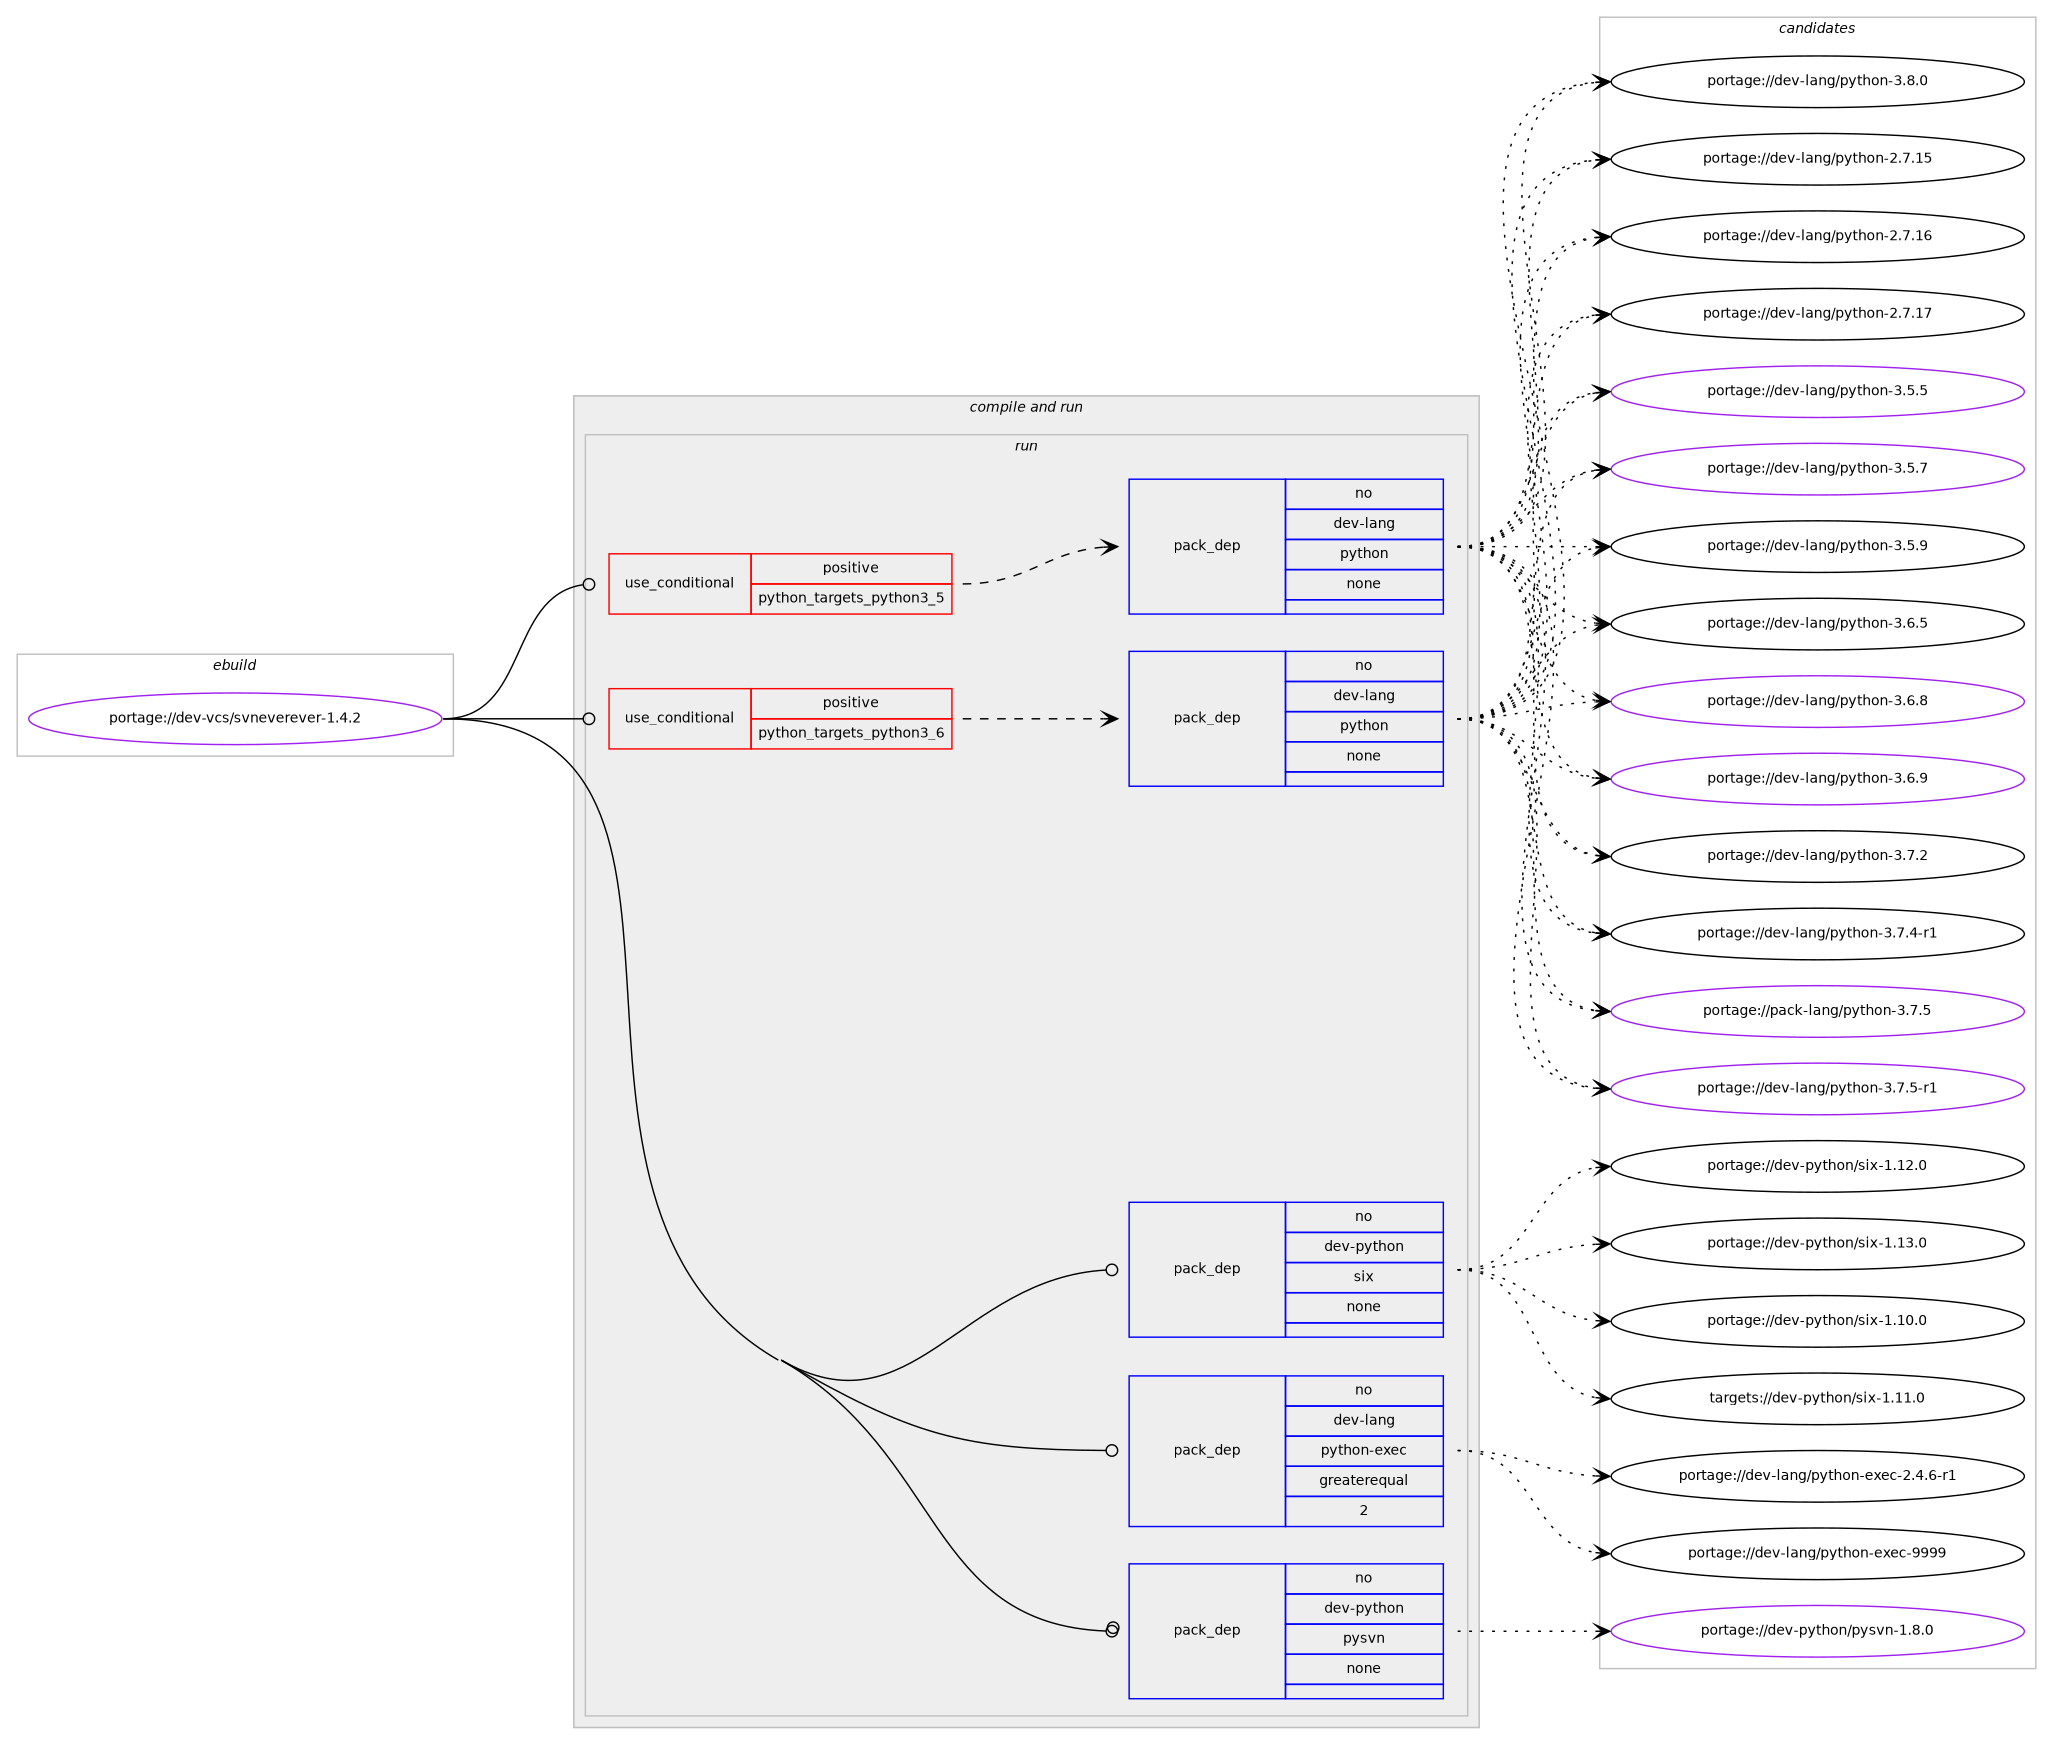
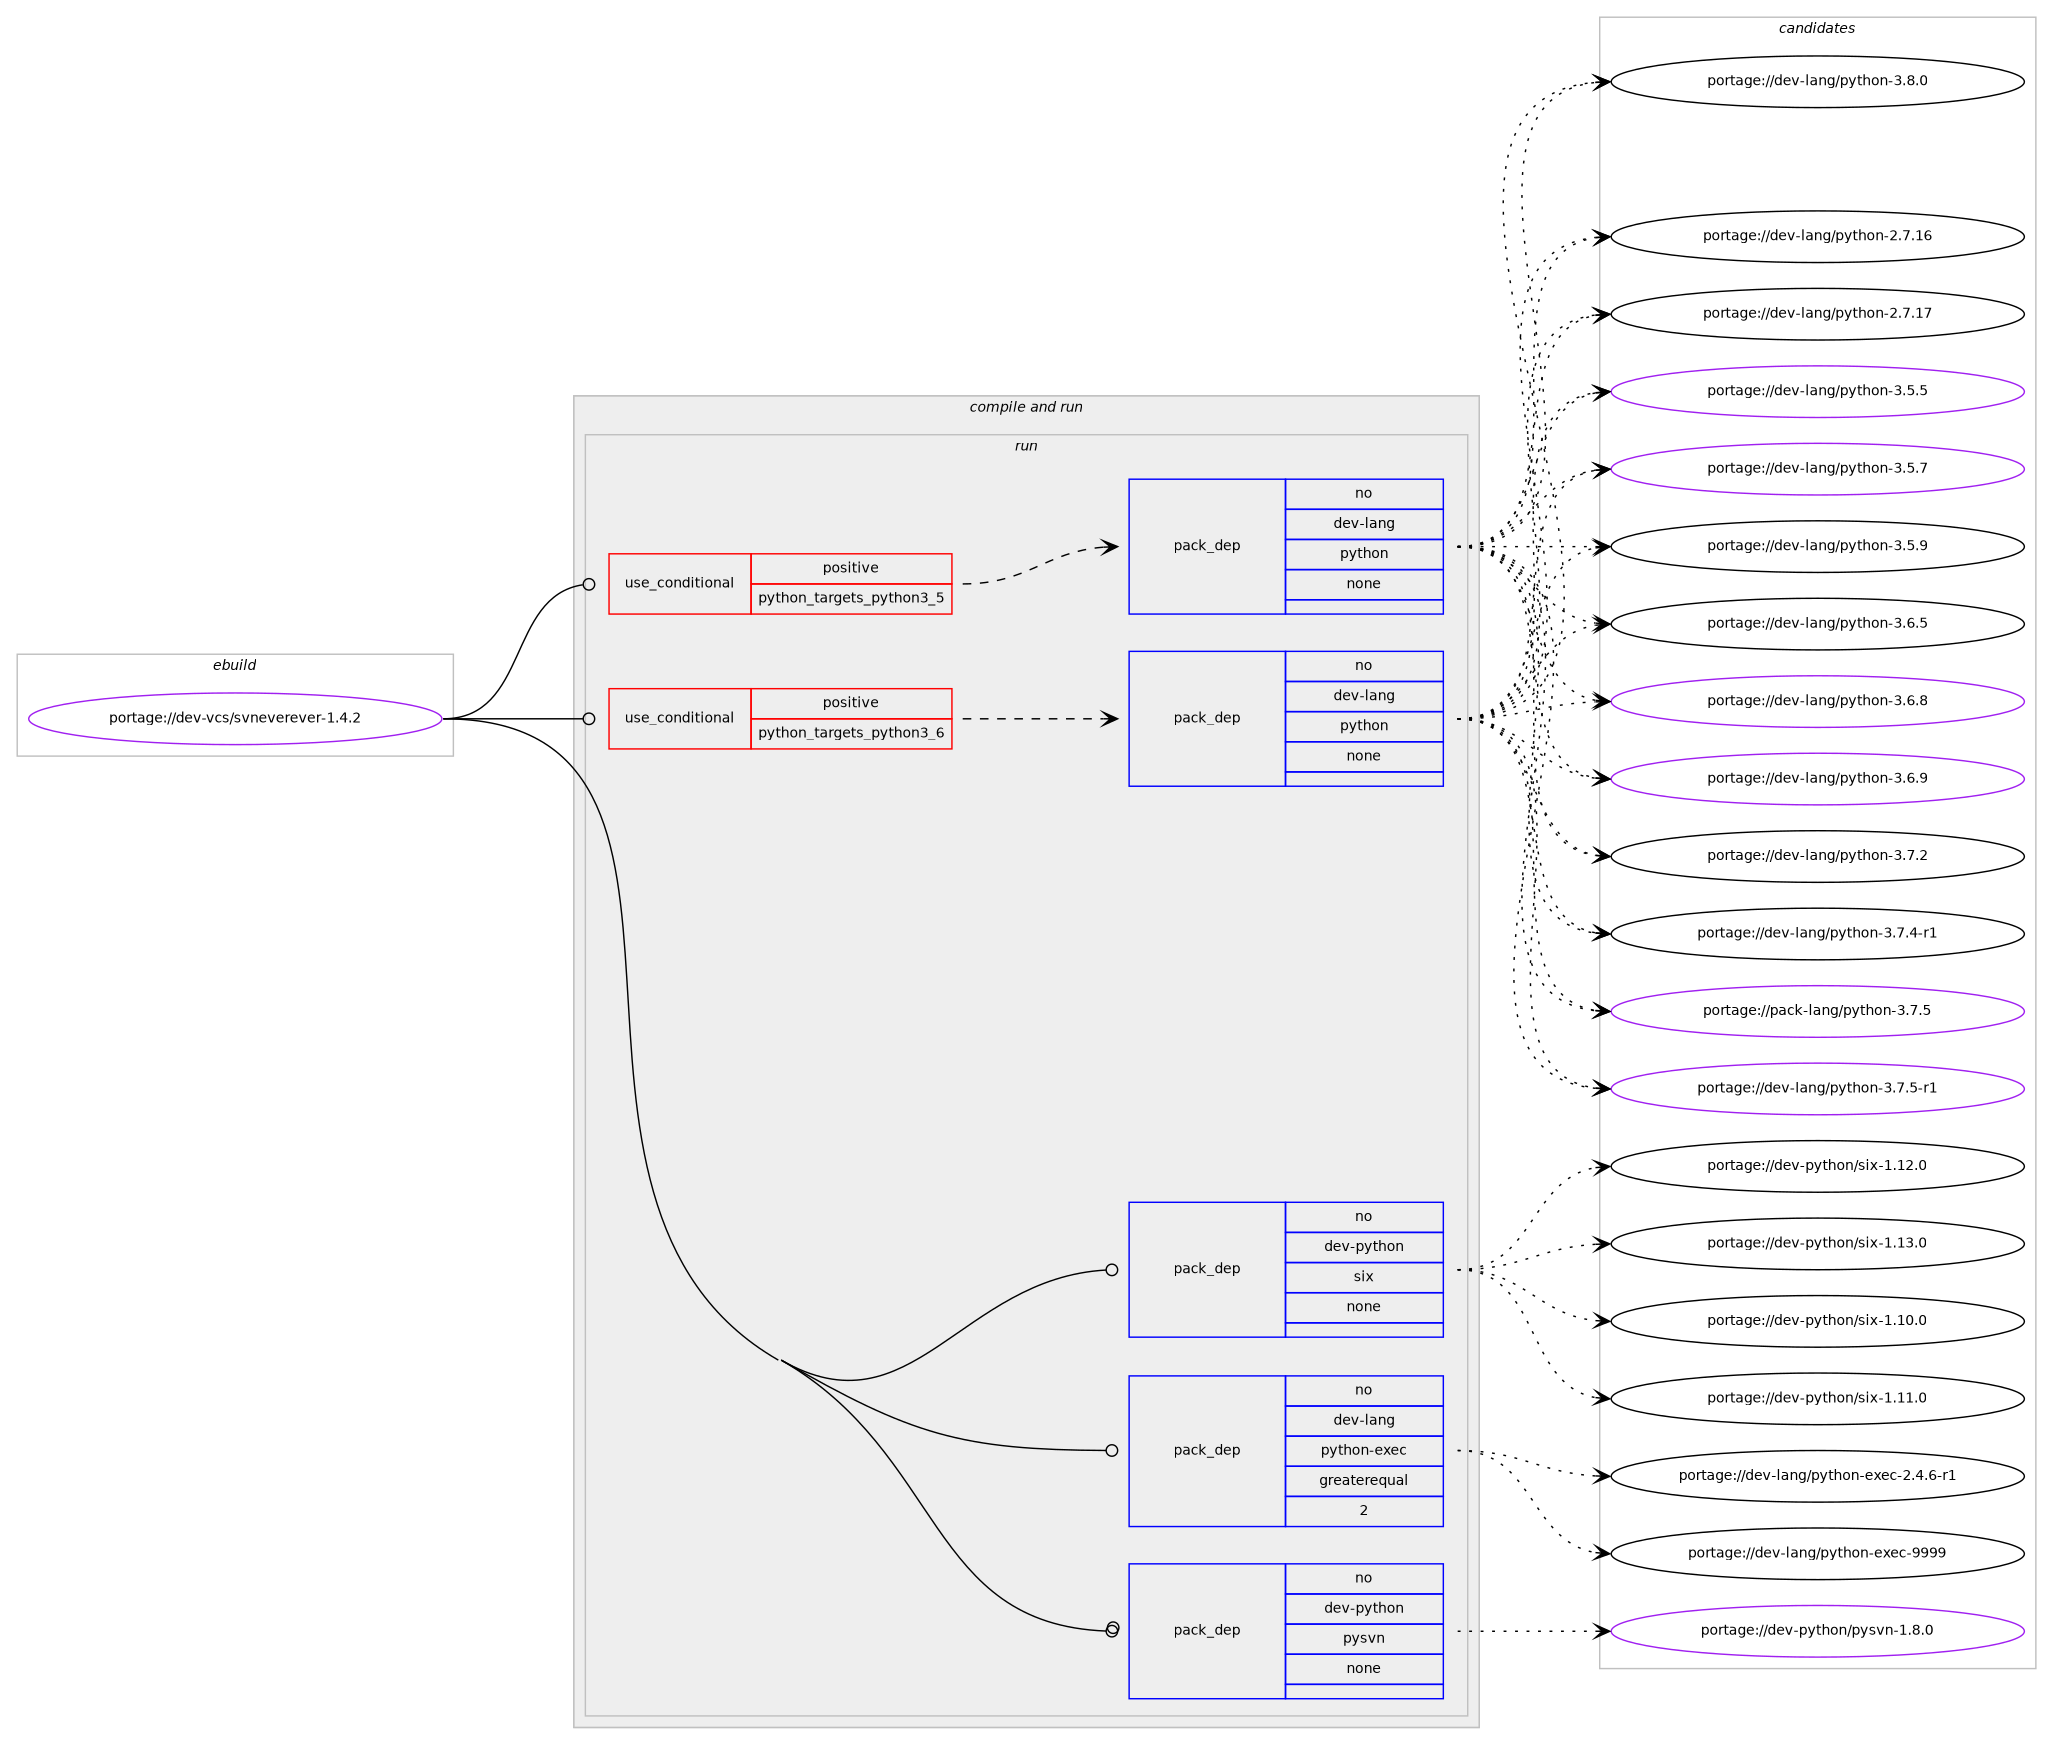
(1818, 159) -> none
(1818, 1399) -> (1818, 1399)
